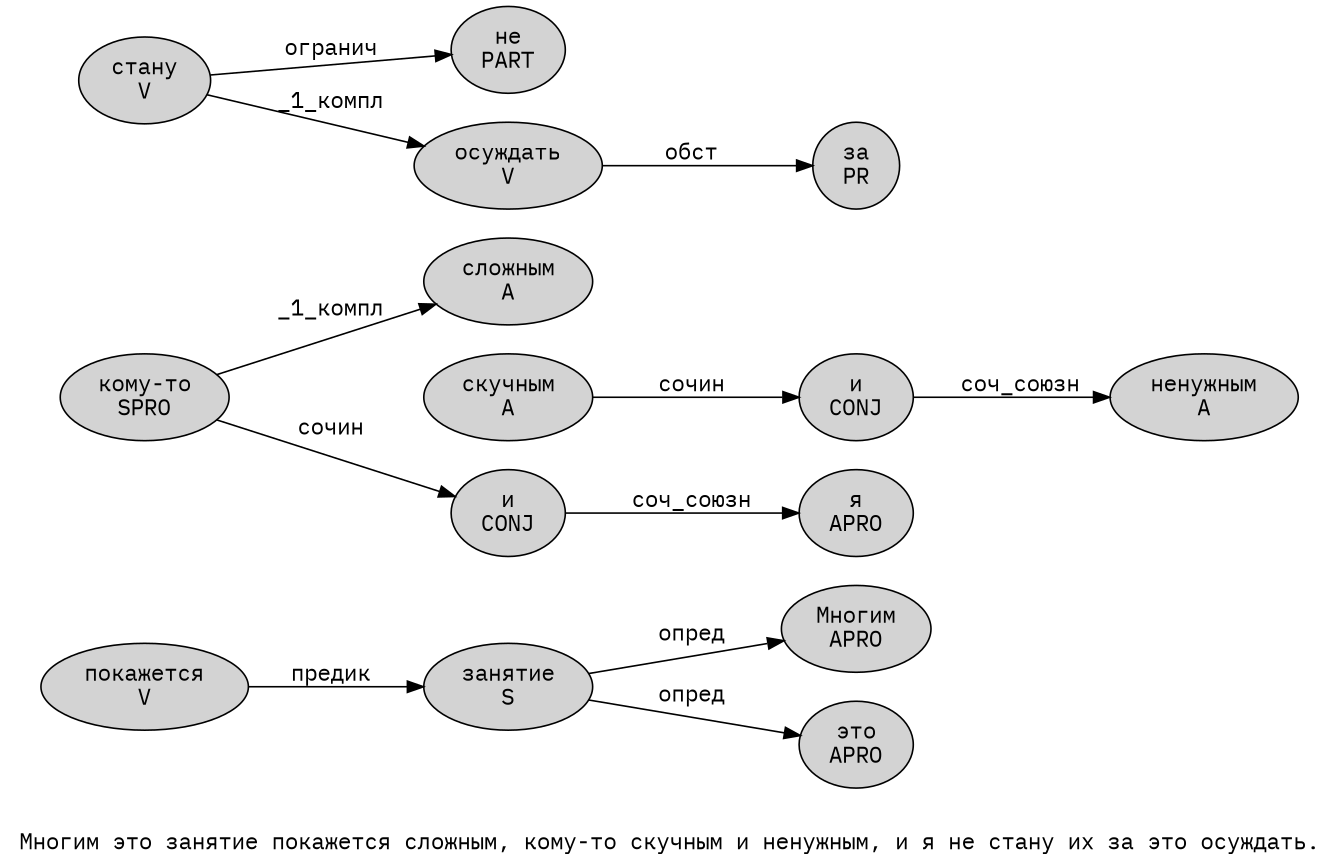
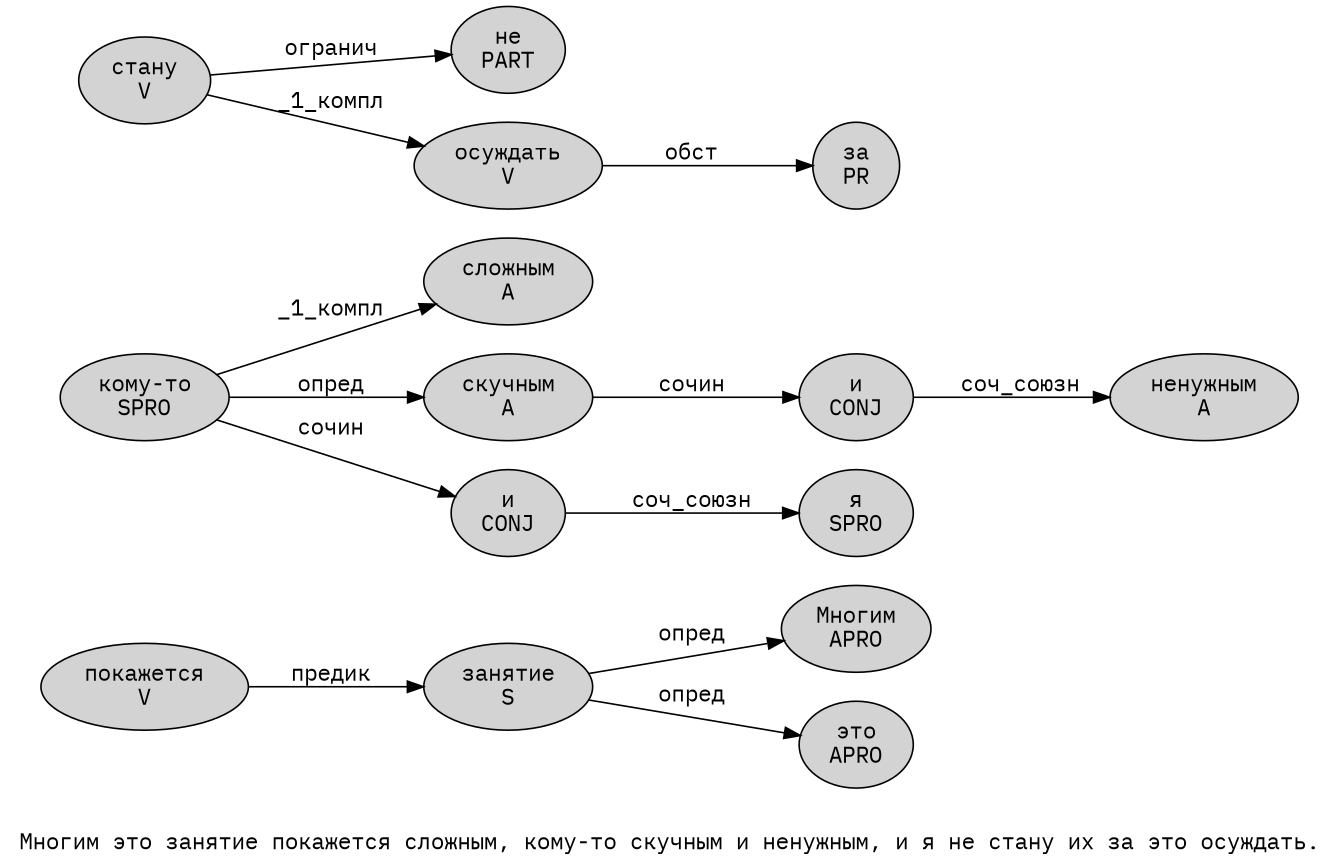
none -> (318, 397)
(856, 513) -> (856, 513)
